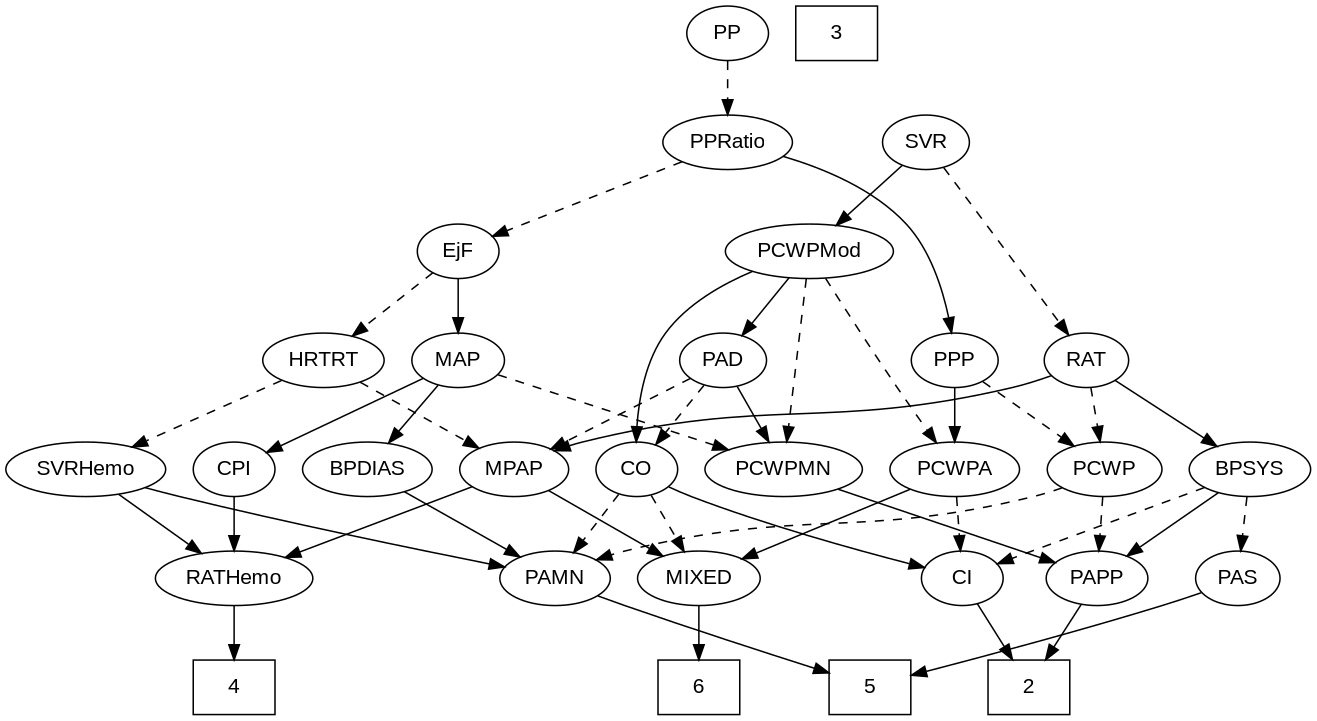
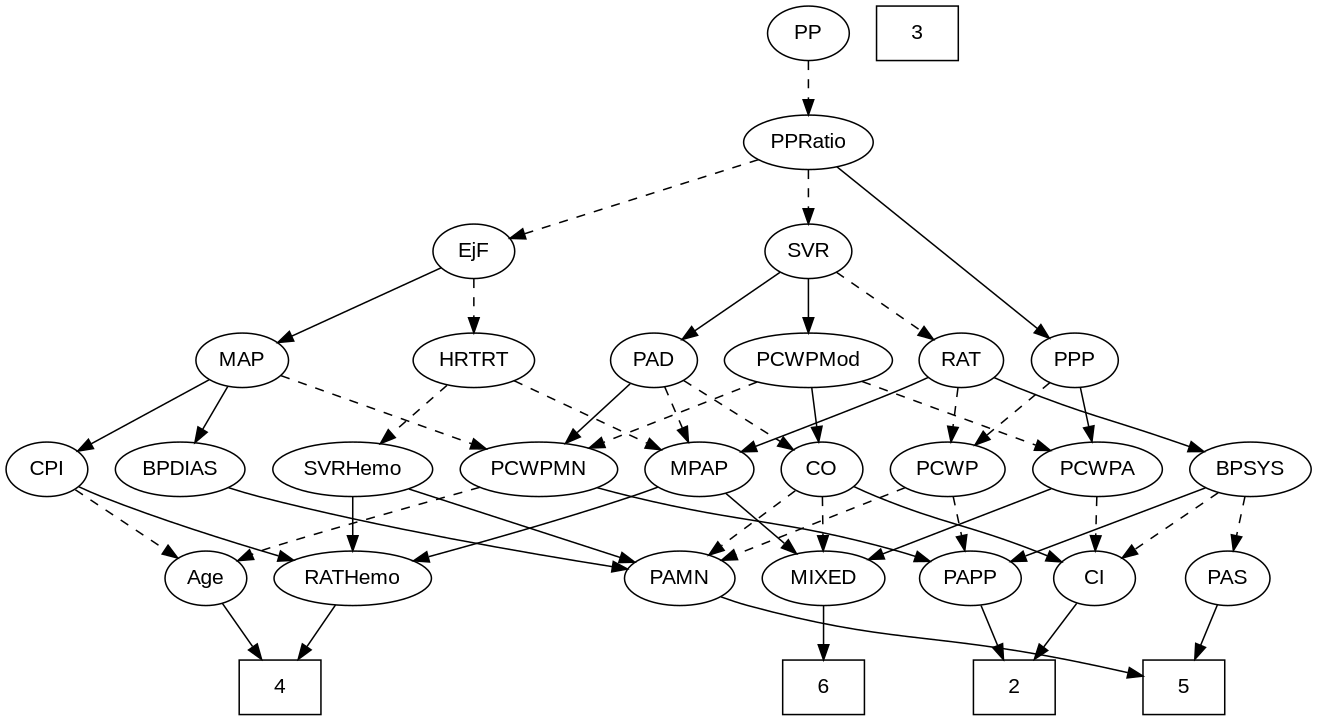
none -> (808, 189)
(770, 301) -> (737, 302)
none -> (206, 578)
